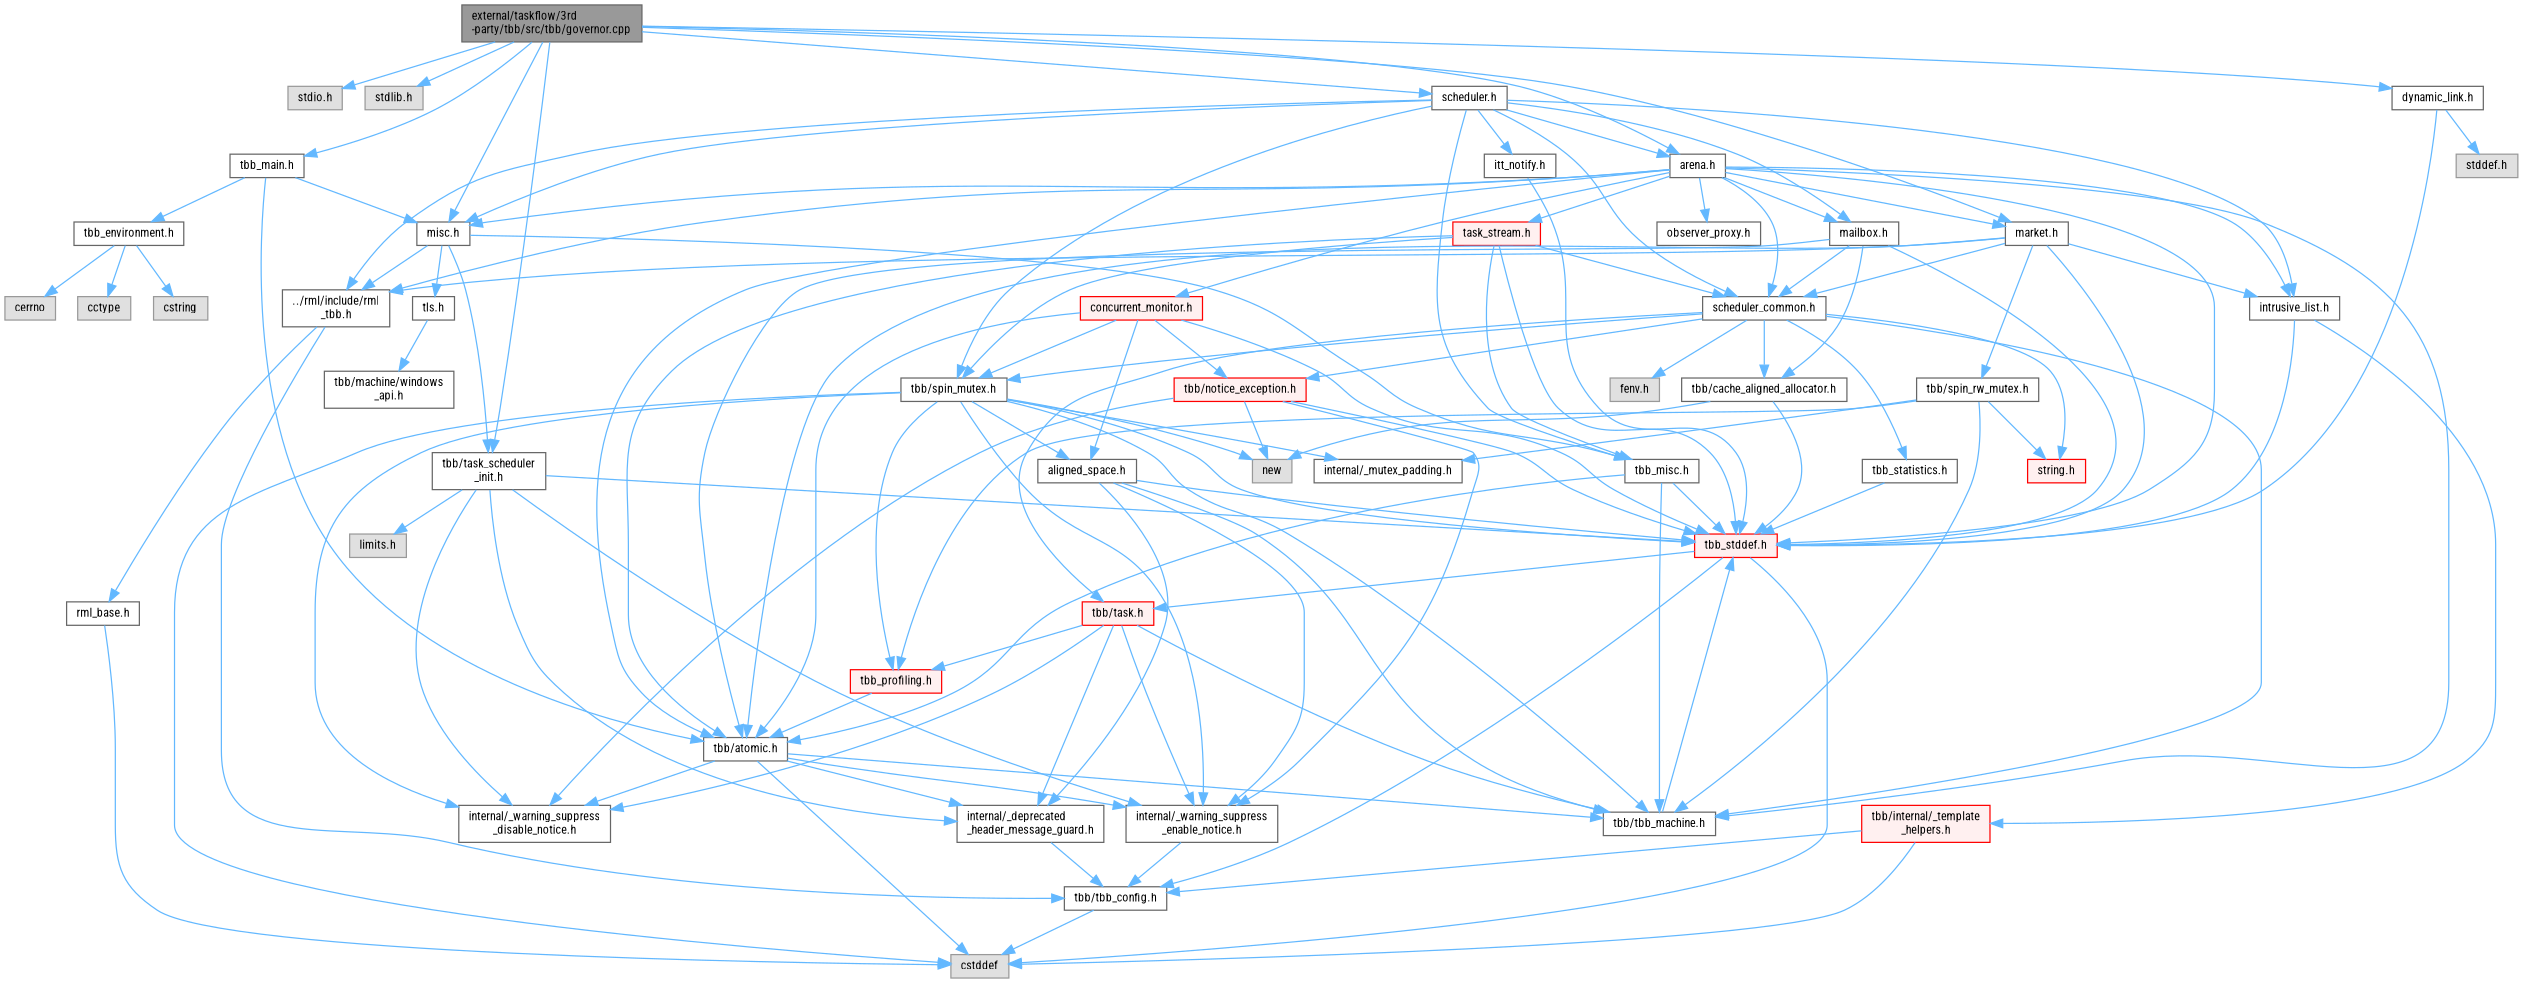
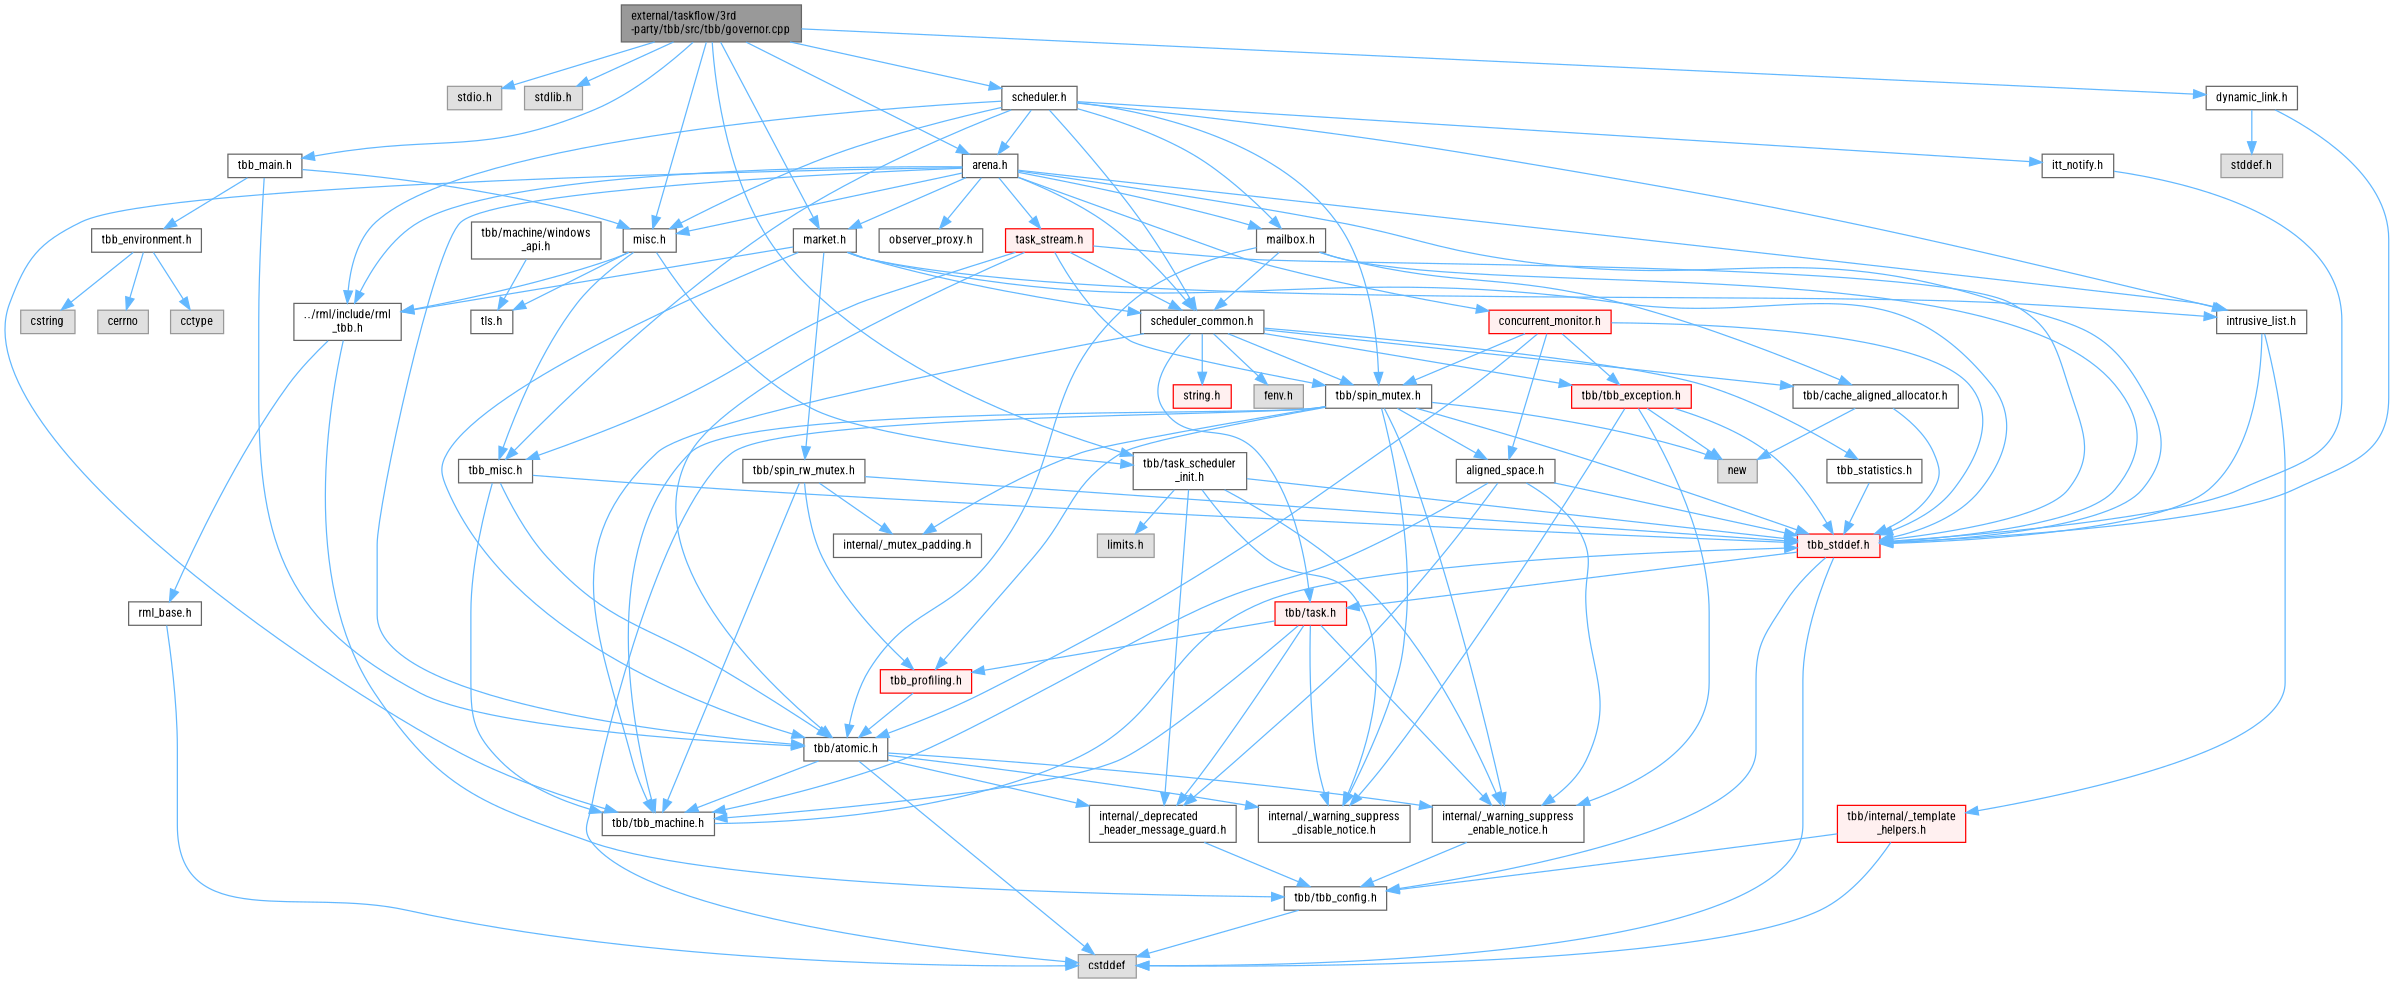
(416, 340) -> (515, 279)
(1240, 390) -> (1631, 397)
(2013, 426) -> (1325, 509)
